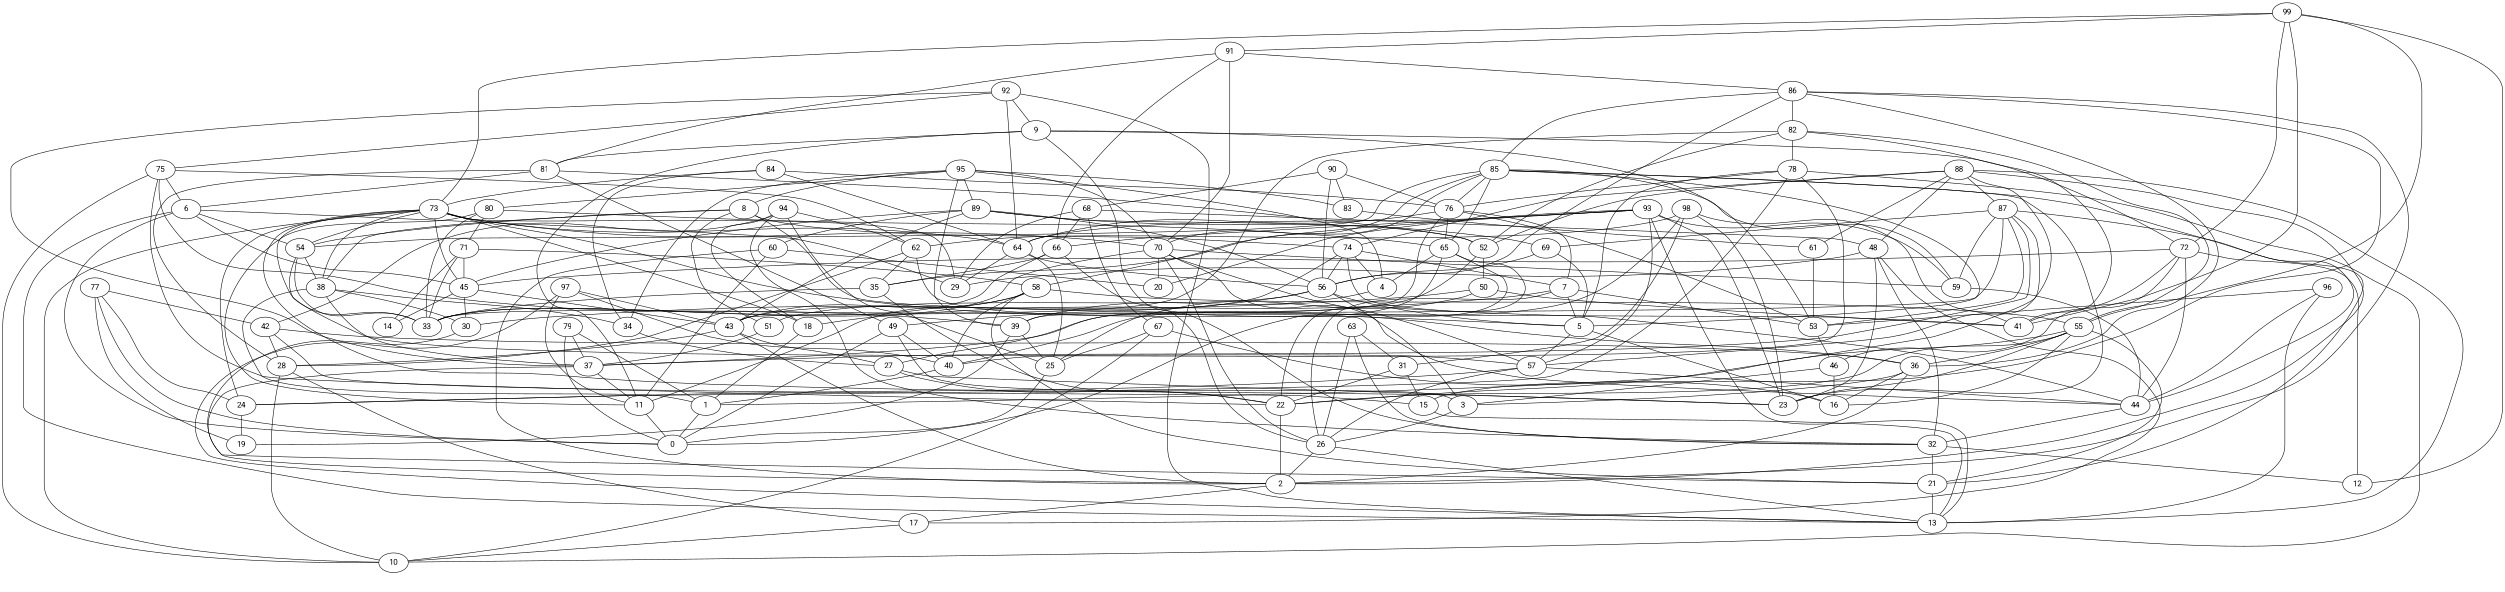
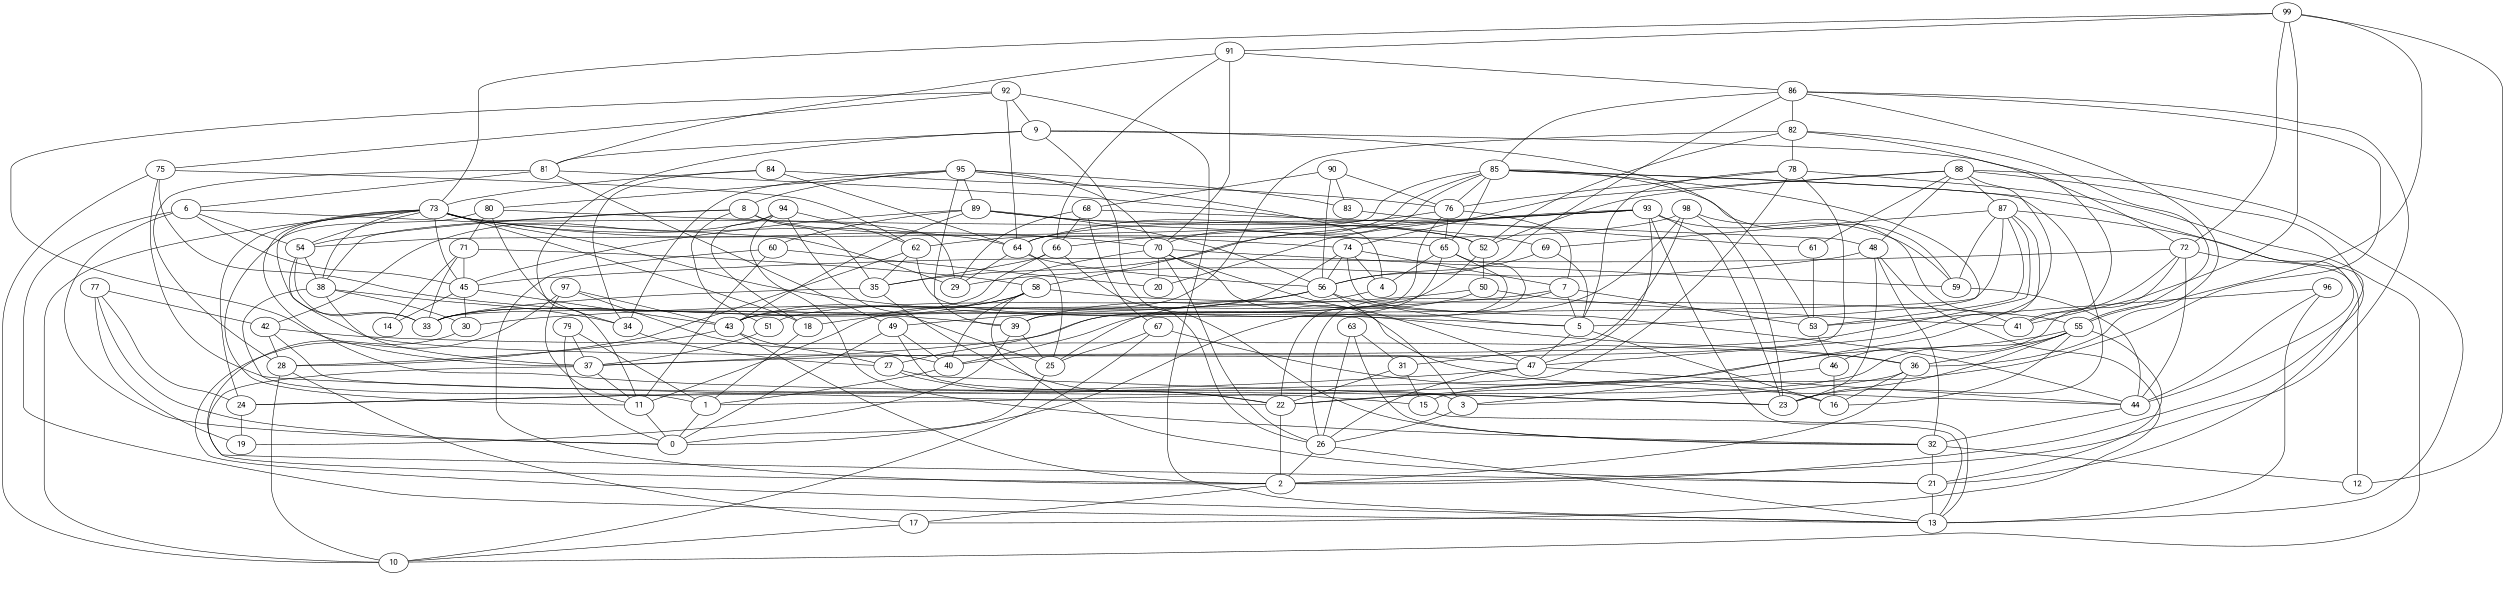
(173, 189) -> none
(435, 257) -> (537, 290)
(1635, 258) -> none
(1652, 316) -> (835, 241)
(1532, 366) -> (1532, 366)
